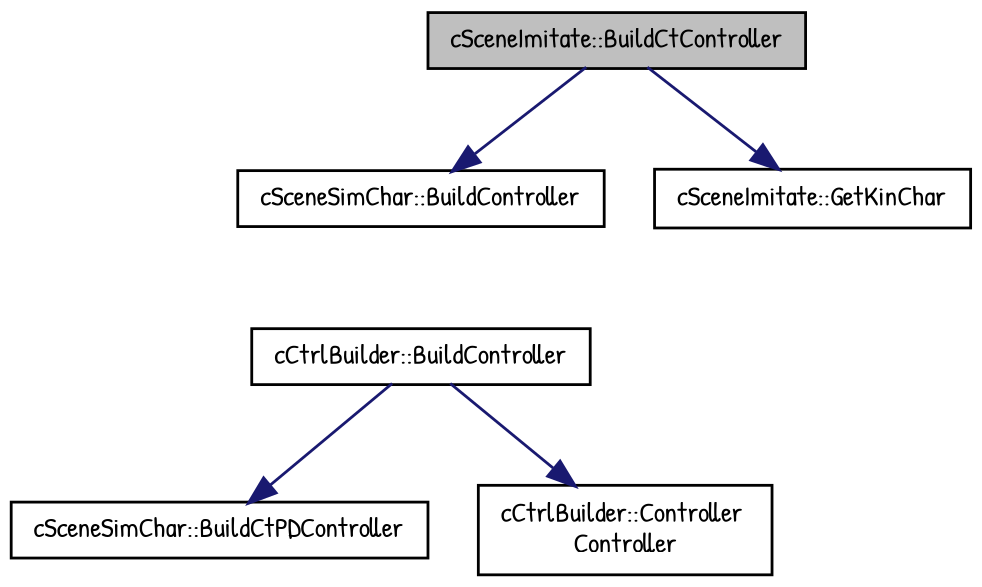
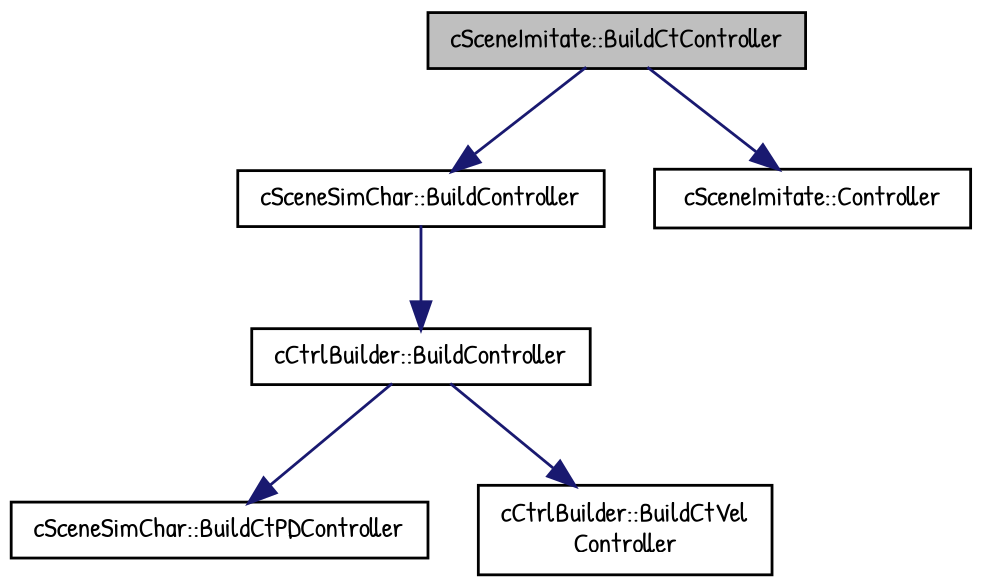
(813, 199) -> (813, 199)
none -> (421, 263)
(625, 530) -> (625, 530)
